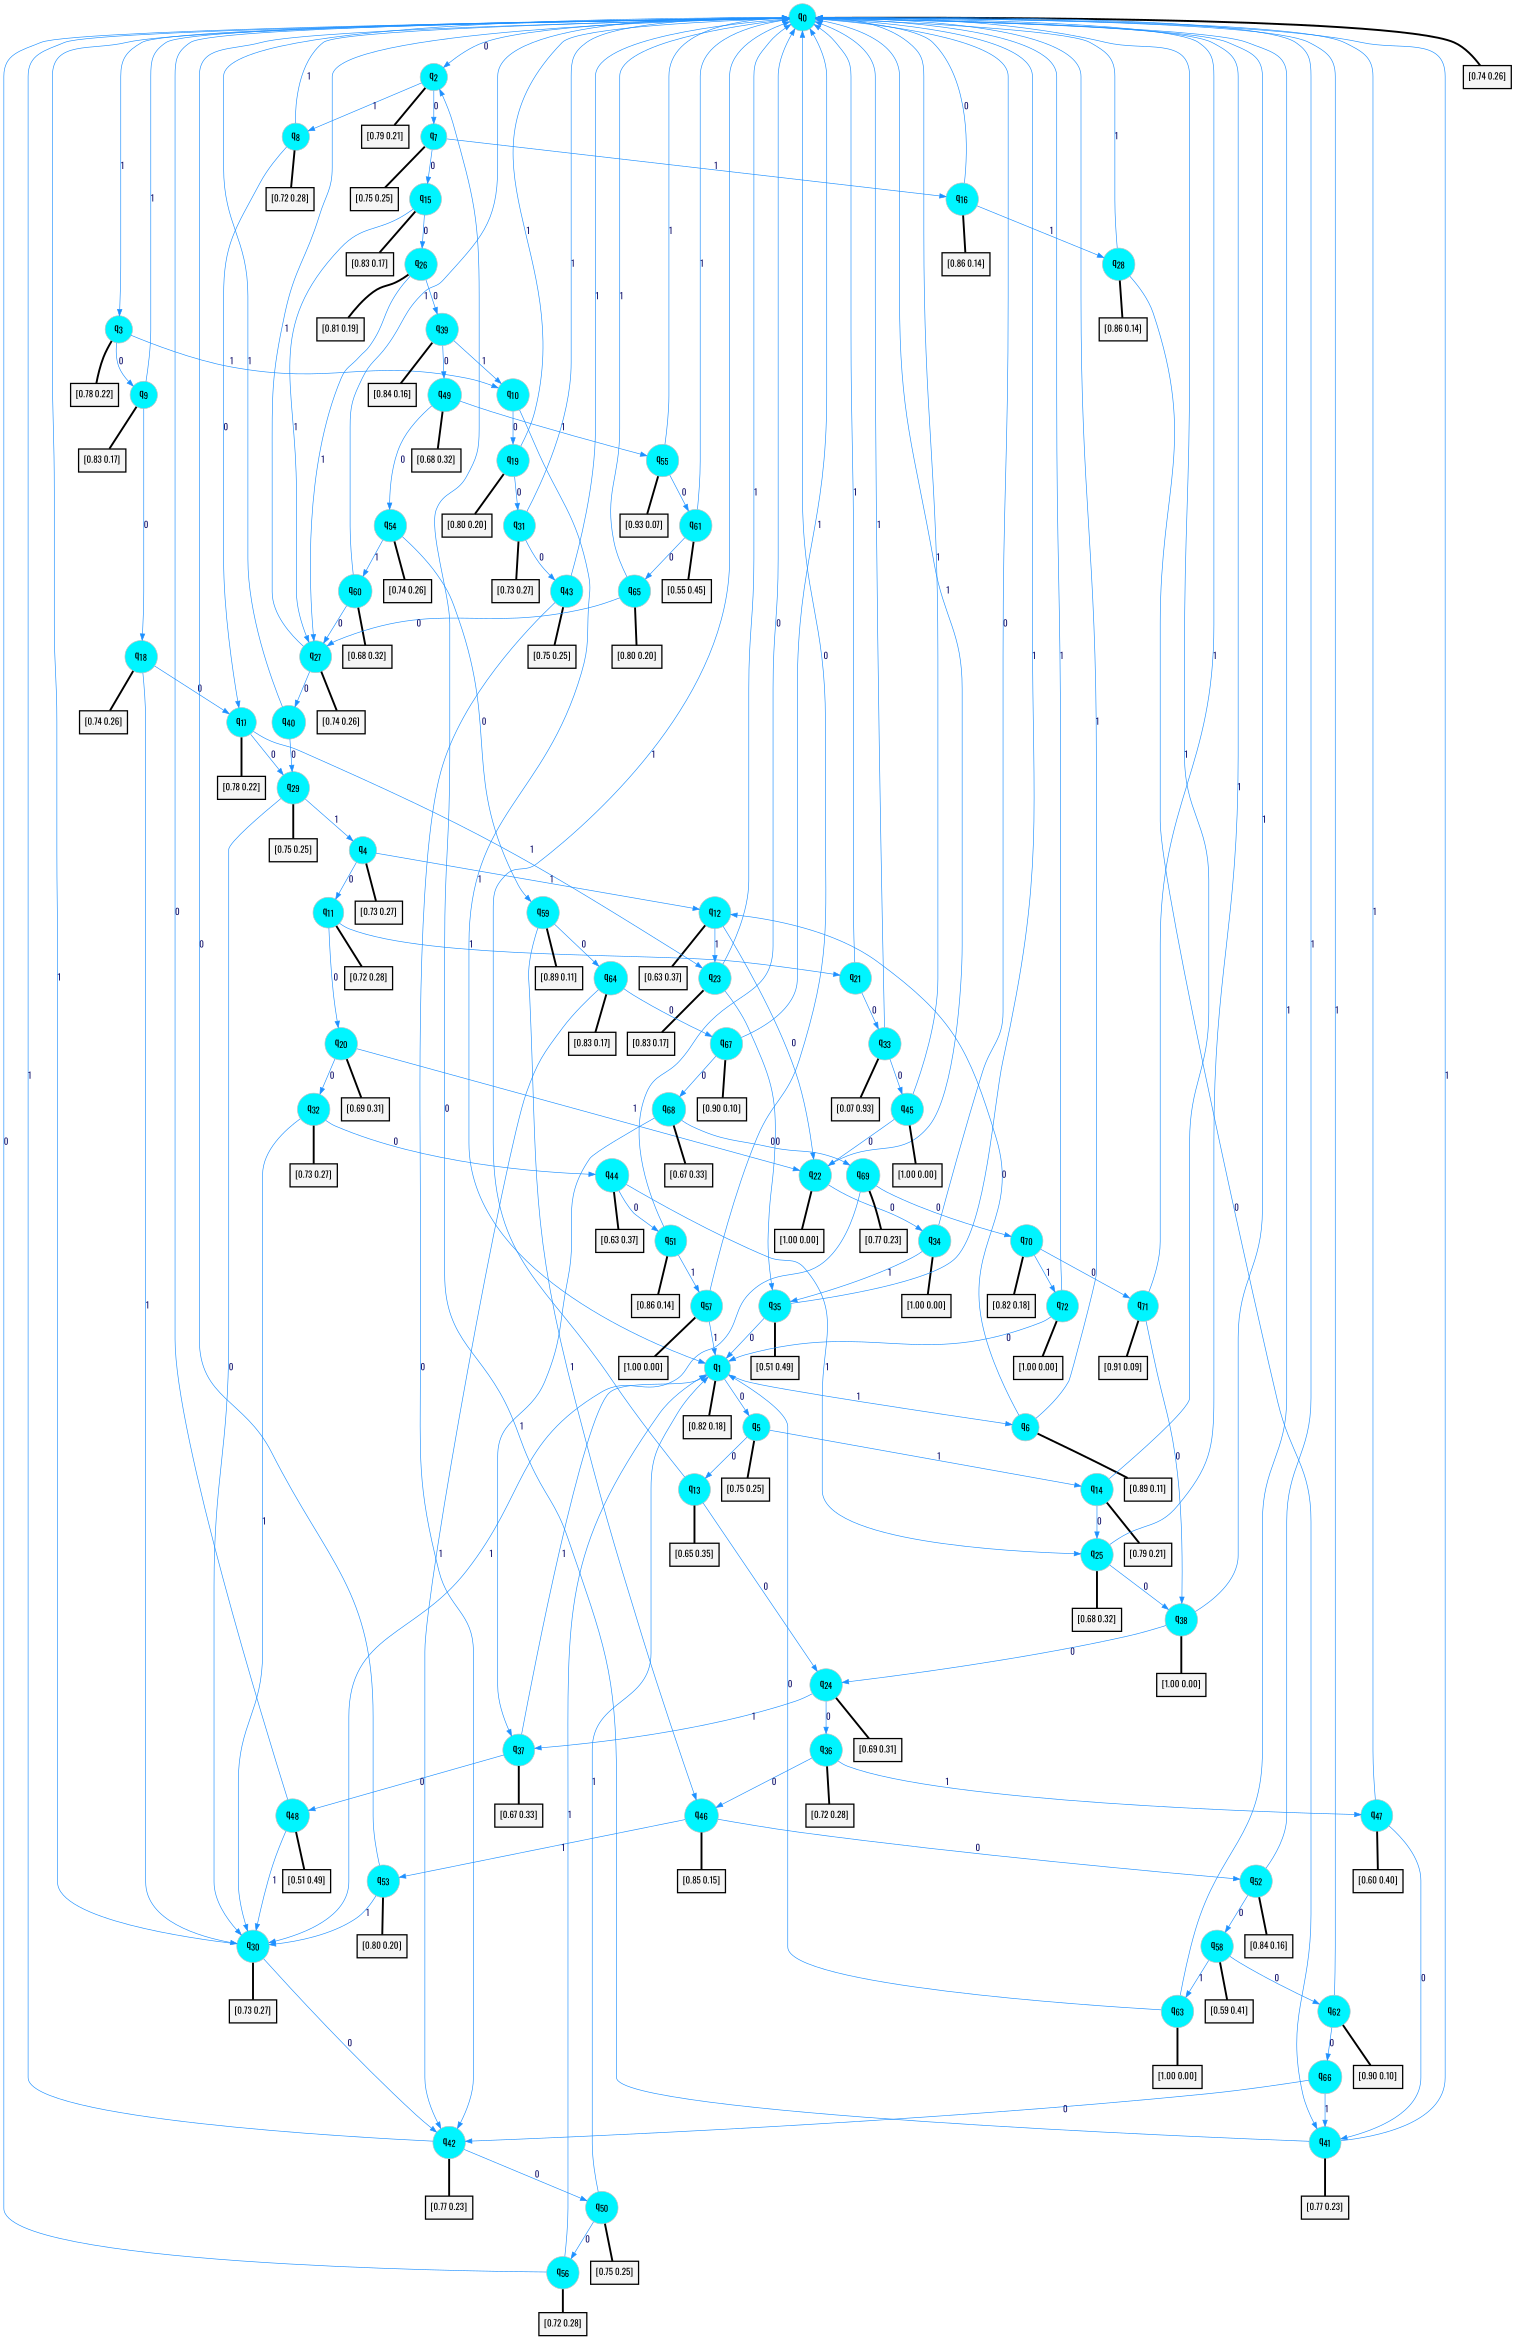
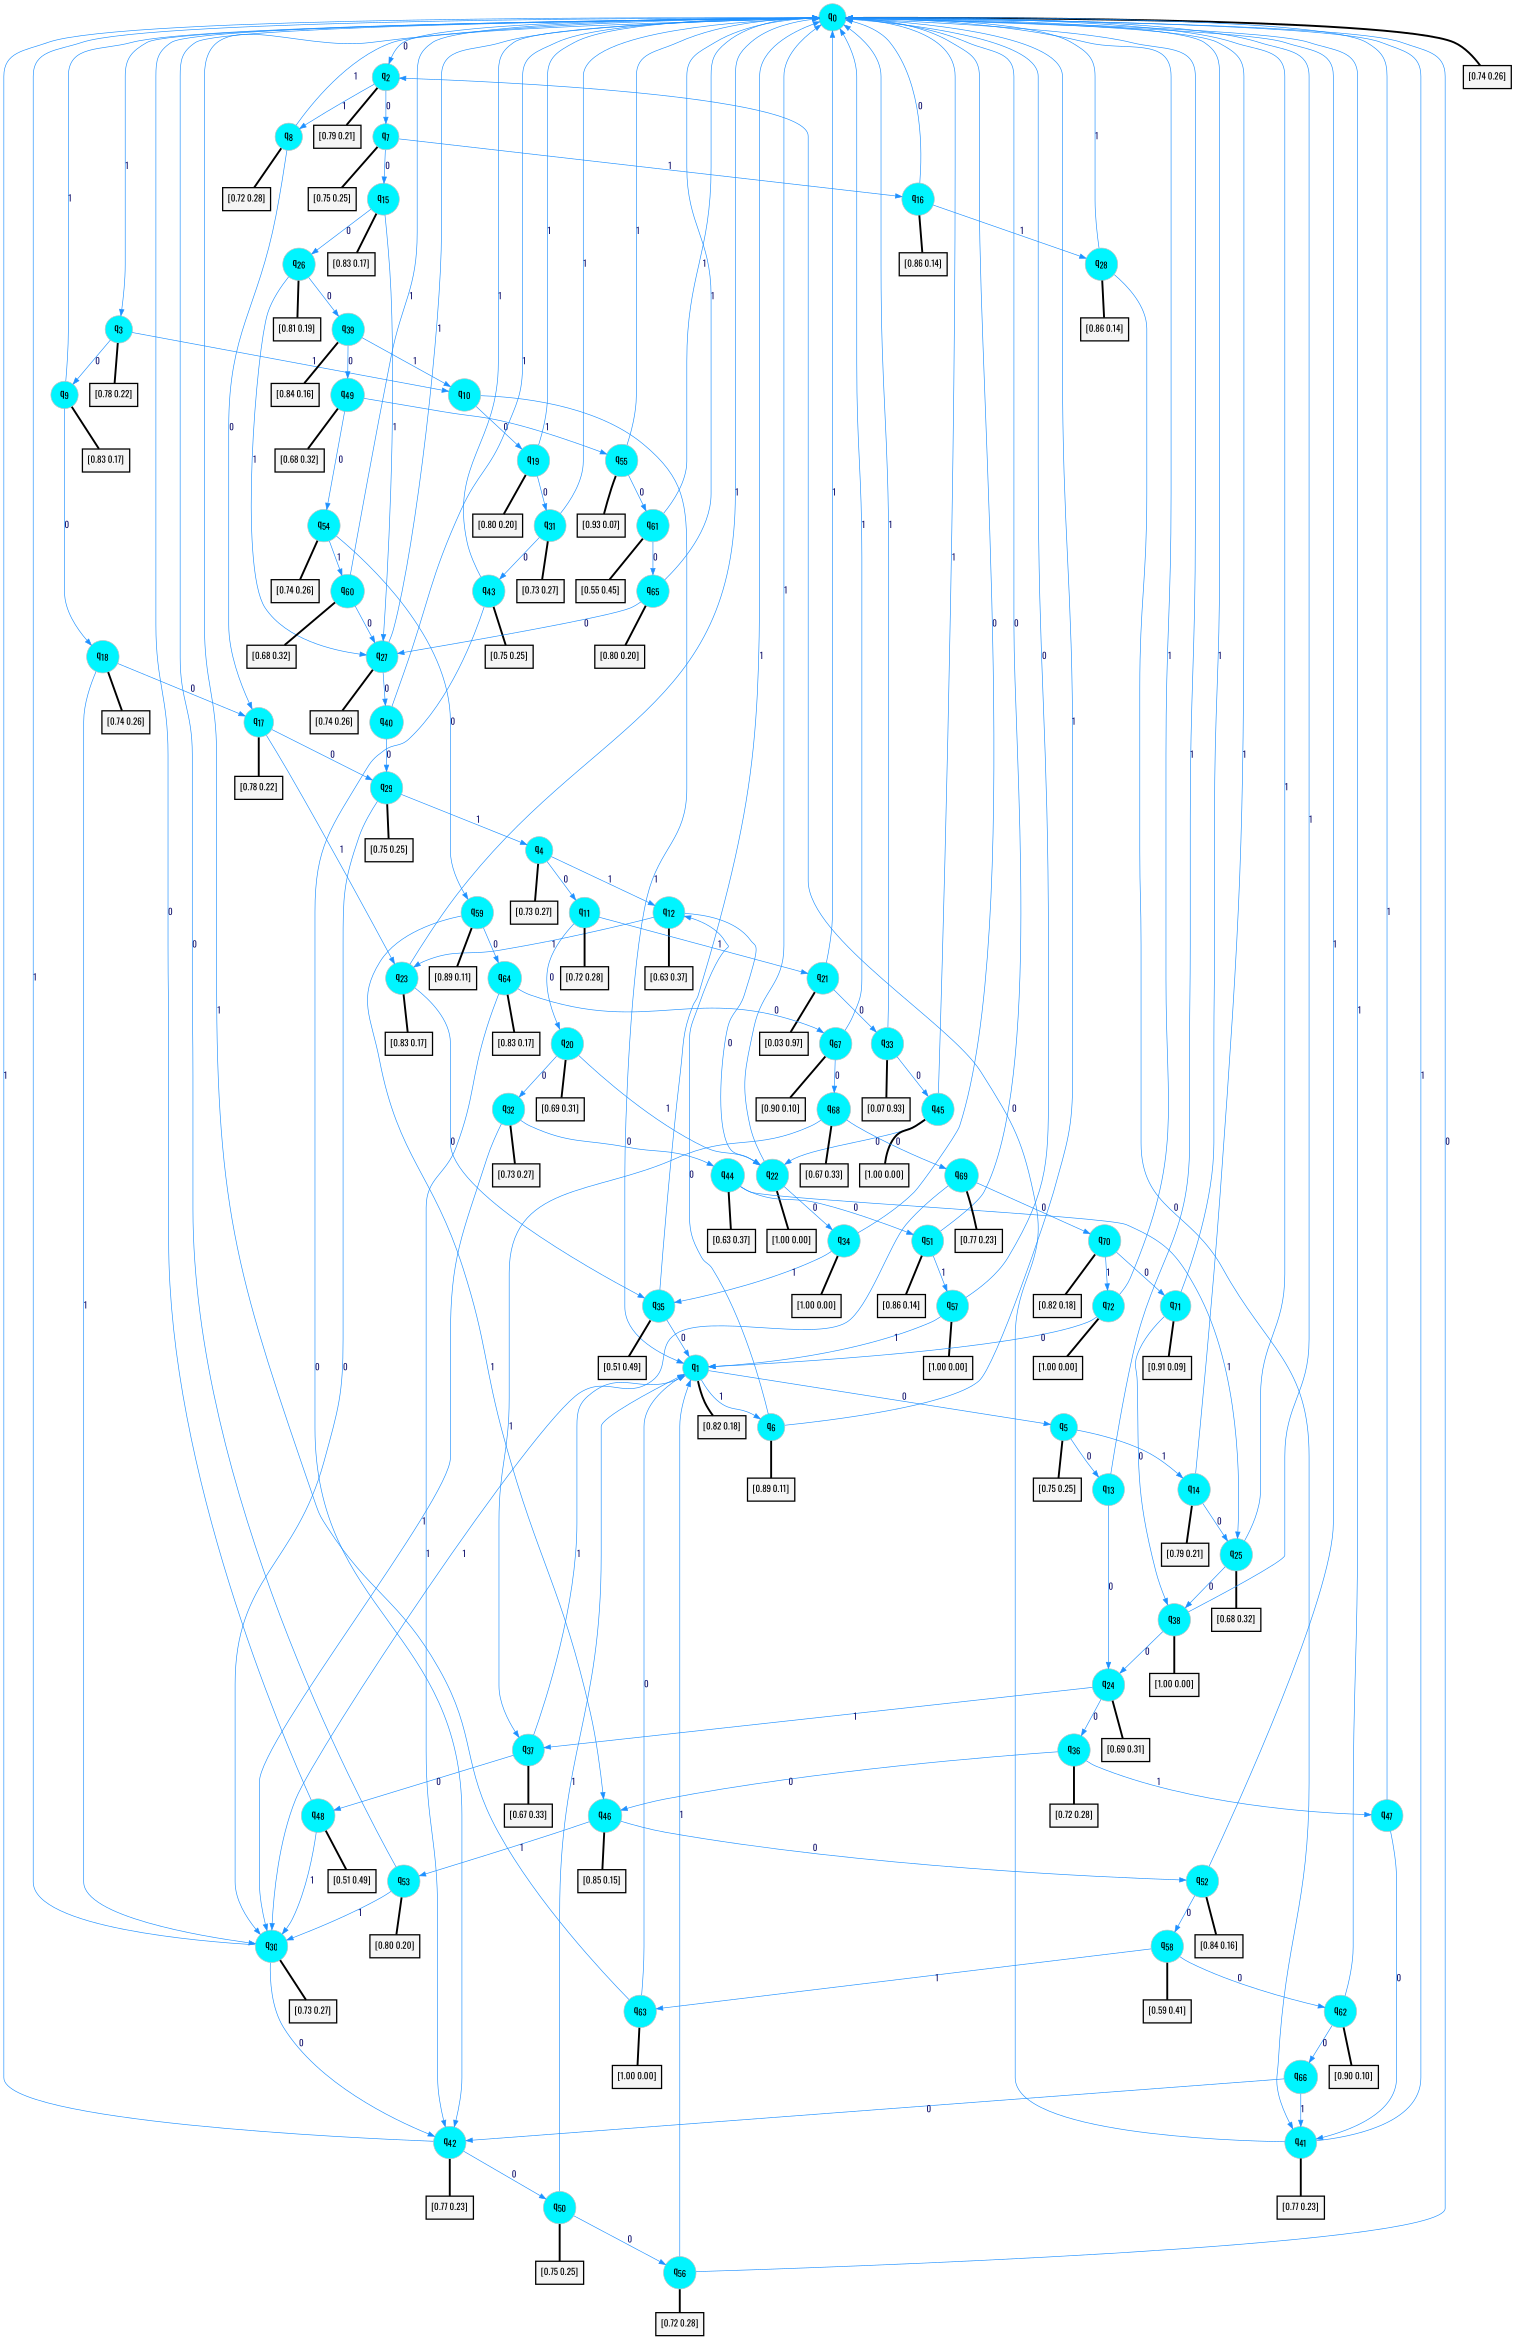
none -> (784, 1044)
(694, 1555) -> none
(1378, 1881) -> none
